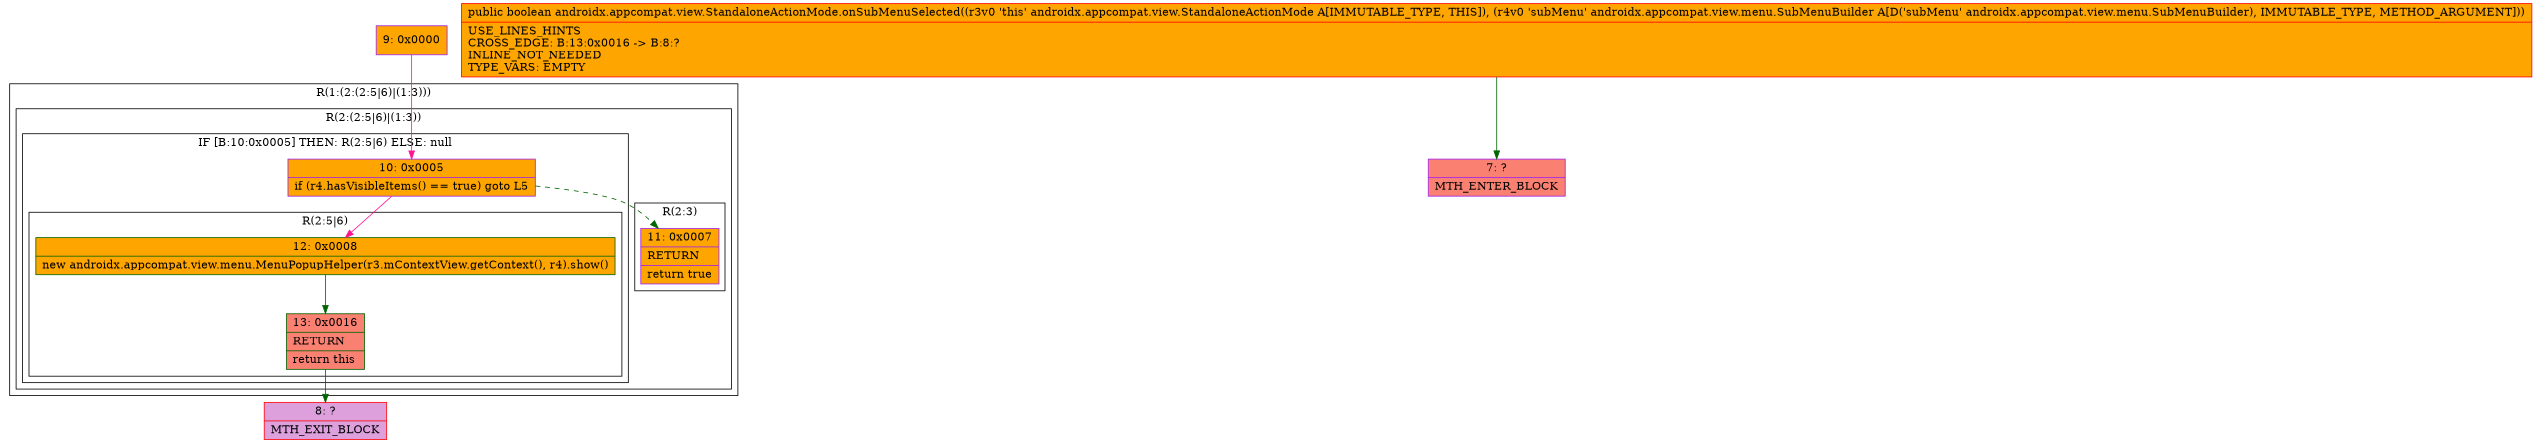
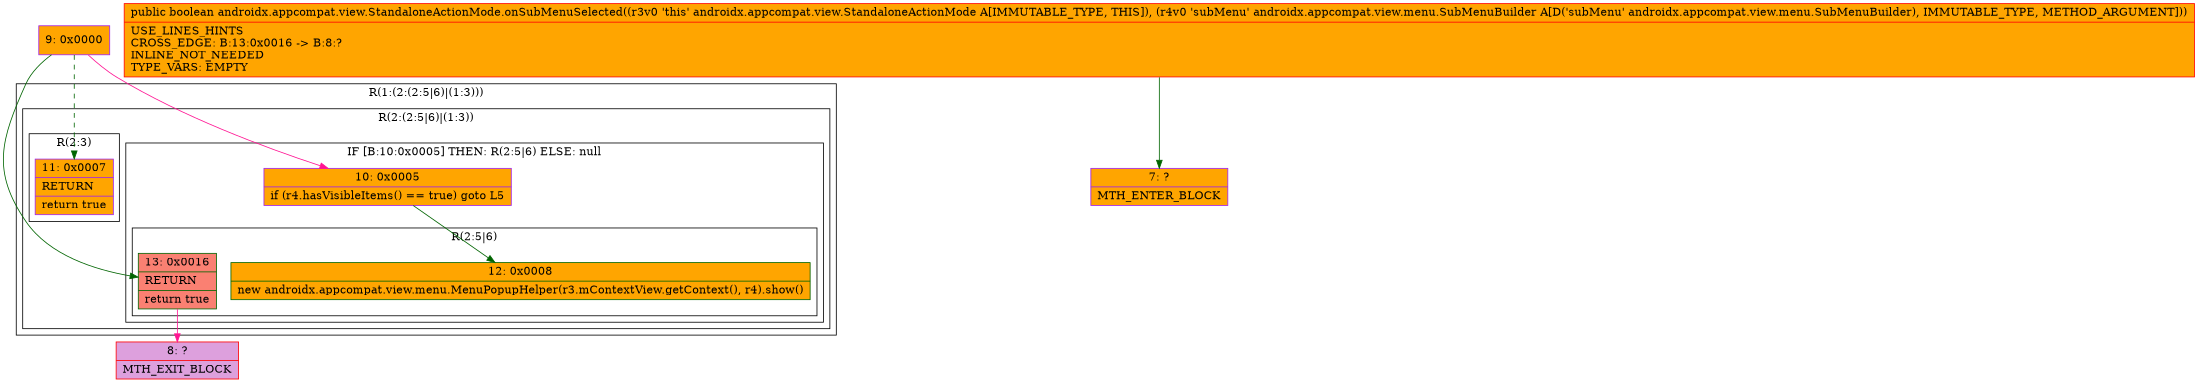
(1497, 178) -> (1159, 187)
(597, 195) -> (74, 103)
(368, 218) -> (453, 233)
(325, 290) -> (11, 193)
(324, 360) -> (177, 299)
(325, 382) -> (177, 321)
